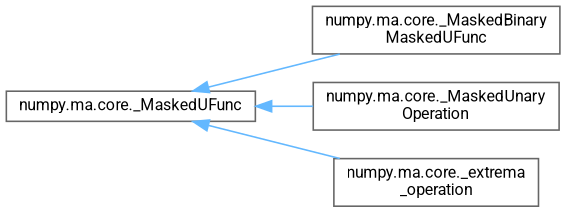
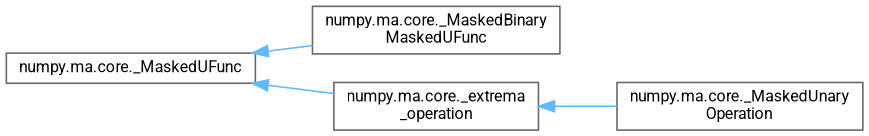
(292, 106) -> (586, 106)
